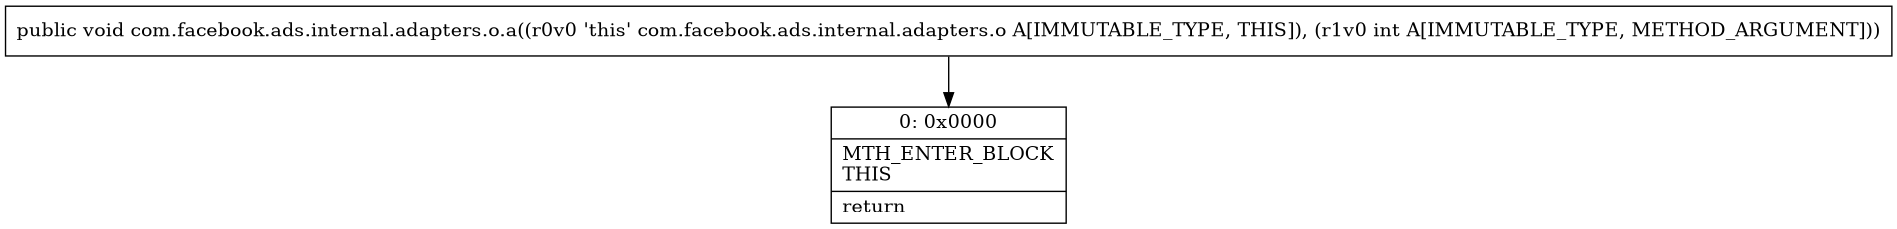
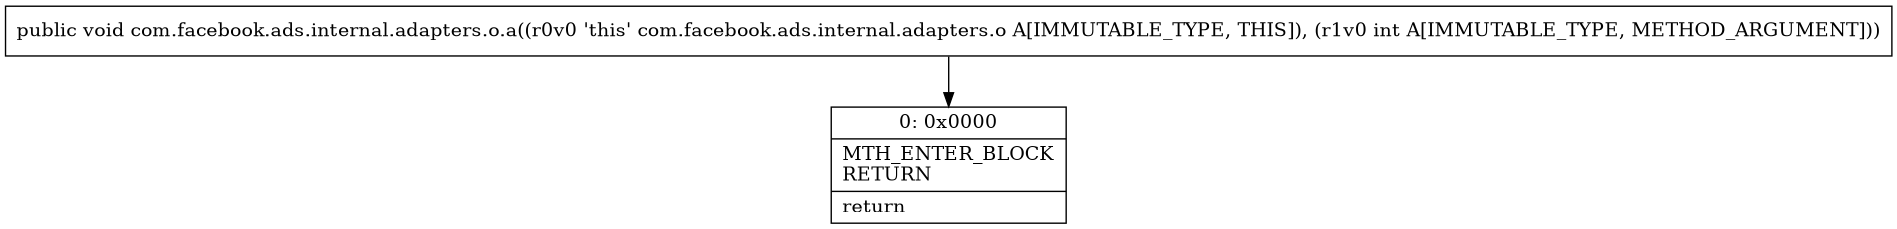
(868, 175) -> (887, 175)
